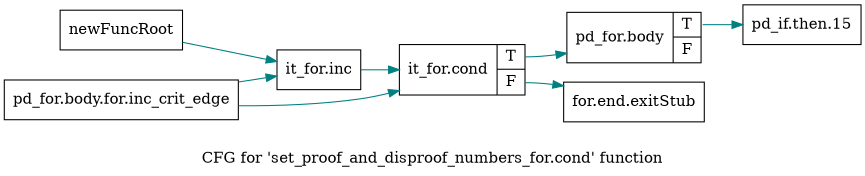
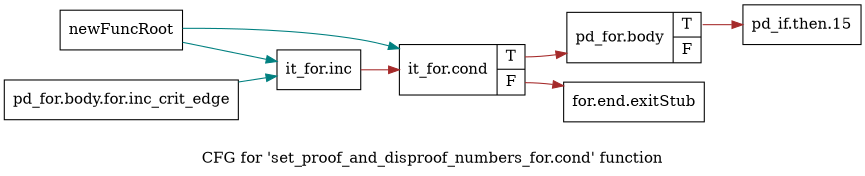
(717, 25) -> (717, 25)
(541, 56) -> (541, 56)
(375, 70) -> (375, 70)
(539, 83) -> (539, 83)
(314, 104) -> (286, 31)
